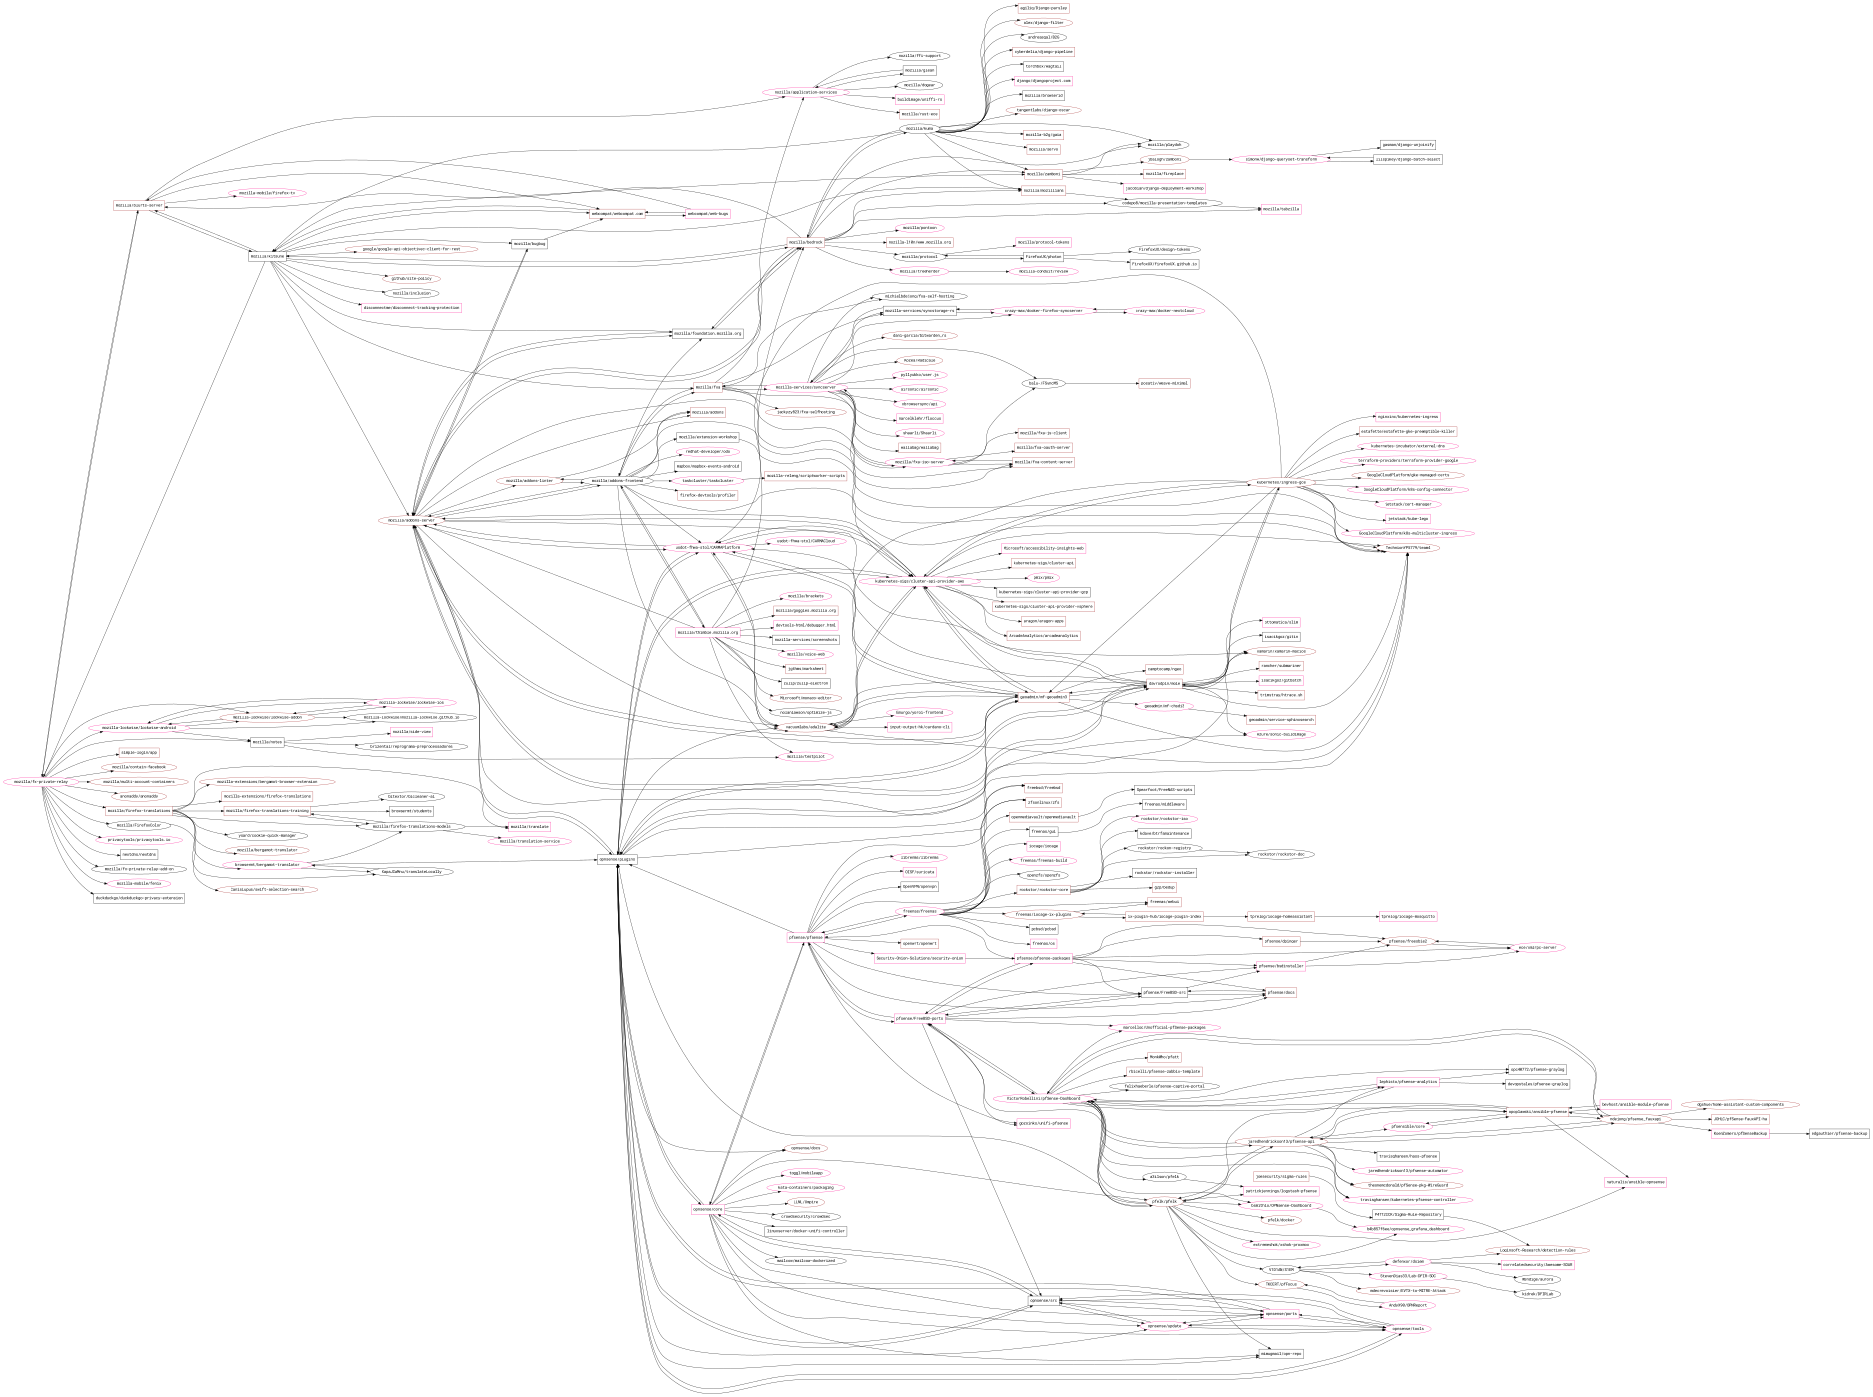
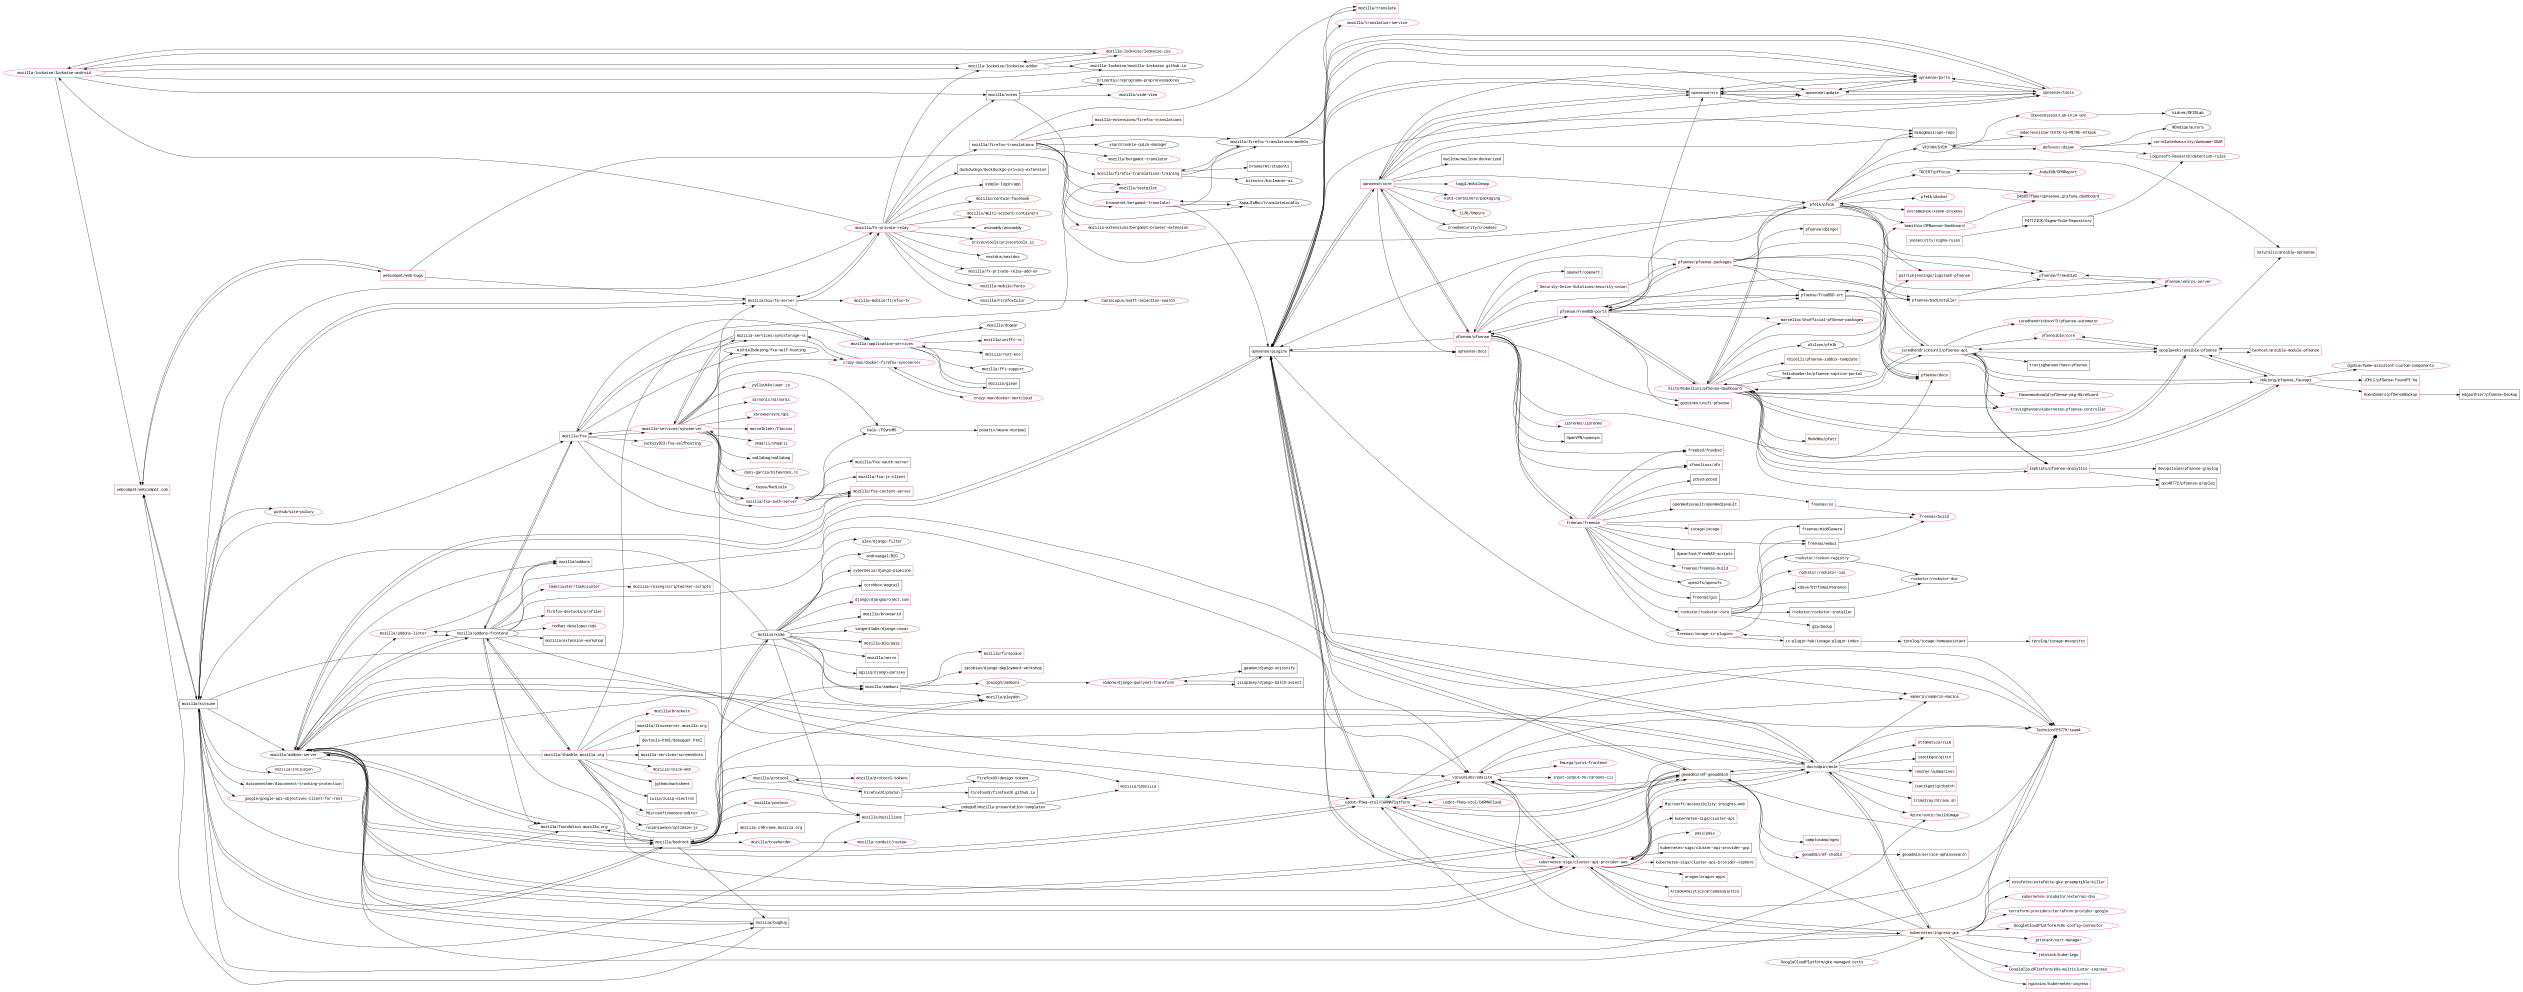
(1044, 8) -> (882, 673)
(920, 100) -> (1003, 340)
(373, 175) -> (98, 280)
(708, 334) -> (574, 827)
none -> (647, 368)
(920, 462) -> (771, 502)
(708, 466) -> none
(1336, 479) -> (1889, 951)
none -> (1934, 517)
(1026, 527) -> (1711, 682)
(806, 611) -> (672, 726)
(412, 732) -> (1138, 95)
(1103, 801) -> (1633, 540)
(139, 855) -> (1003, 257)
(920, 872) -> none
none -> (721, 882)
(1339, 941) -> (1184, 254)
(1538, 948) -> (2188, 282)
(1265, 1115) -> (1906, 364)
(806, 1148) -> (1472, 352)
(806, 1231) -> none
(1281, 1245) -> (1934, 212)
(806, 1261) -> (1472, 159)
